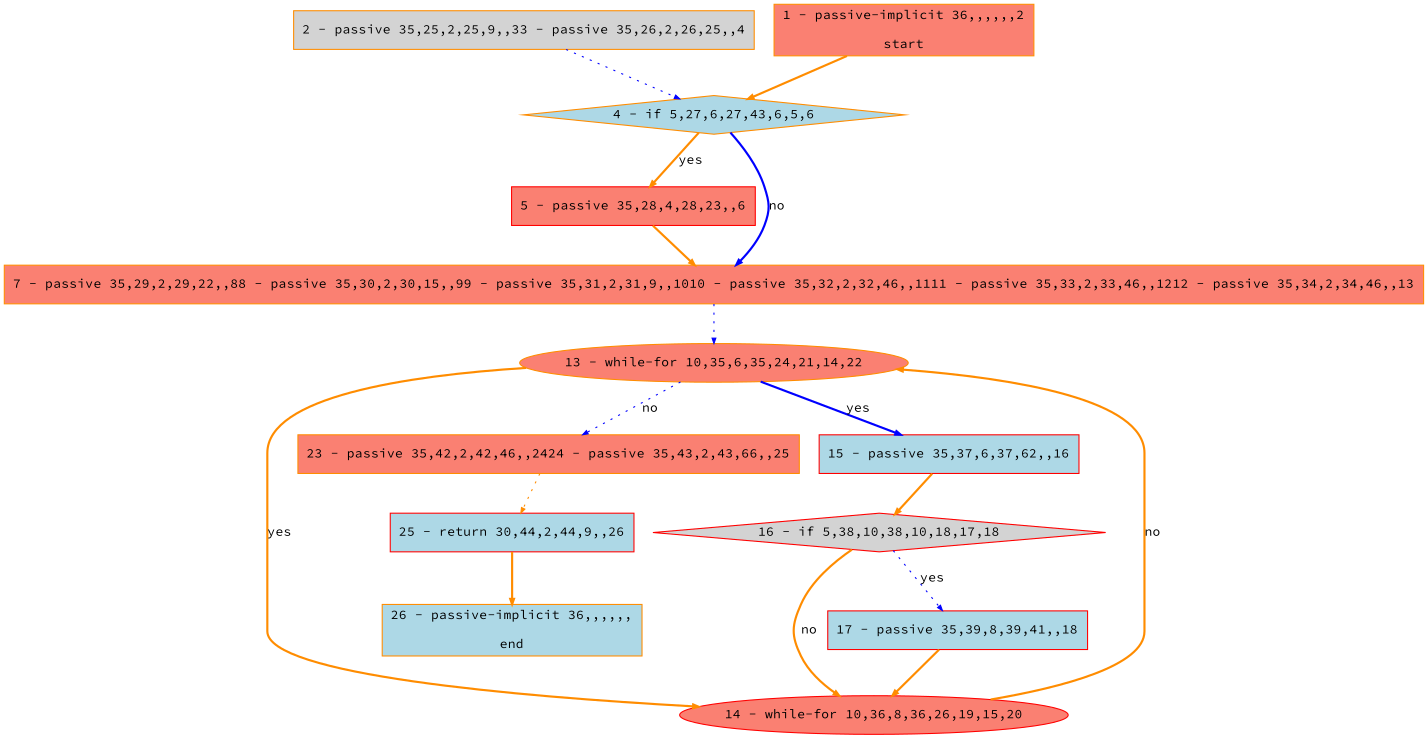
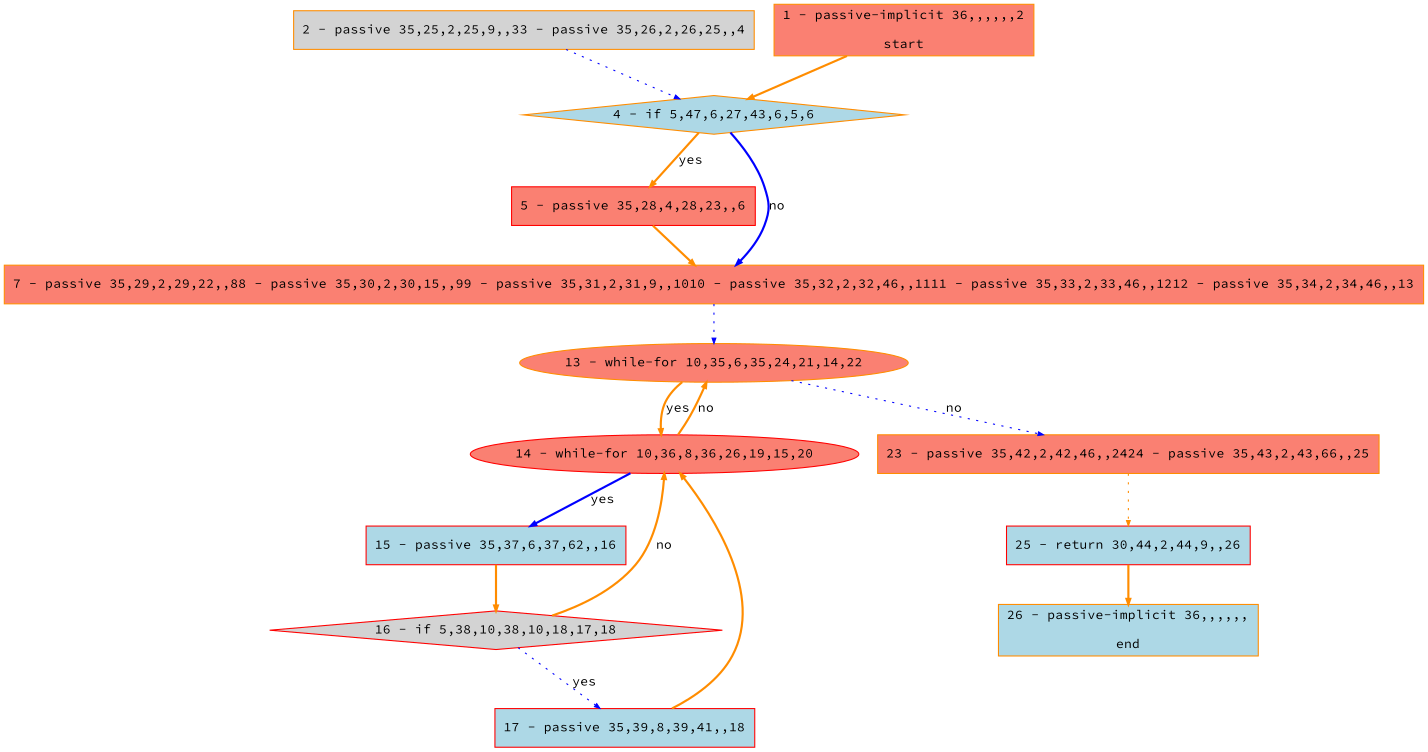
(714, 115) -> (714, 115)
(828, 407) -> (583, 498)
